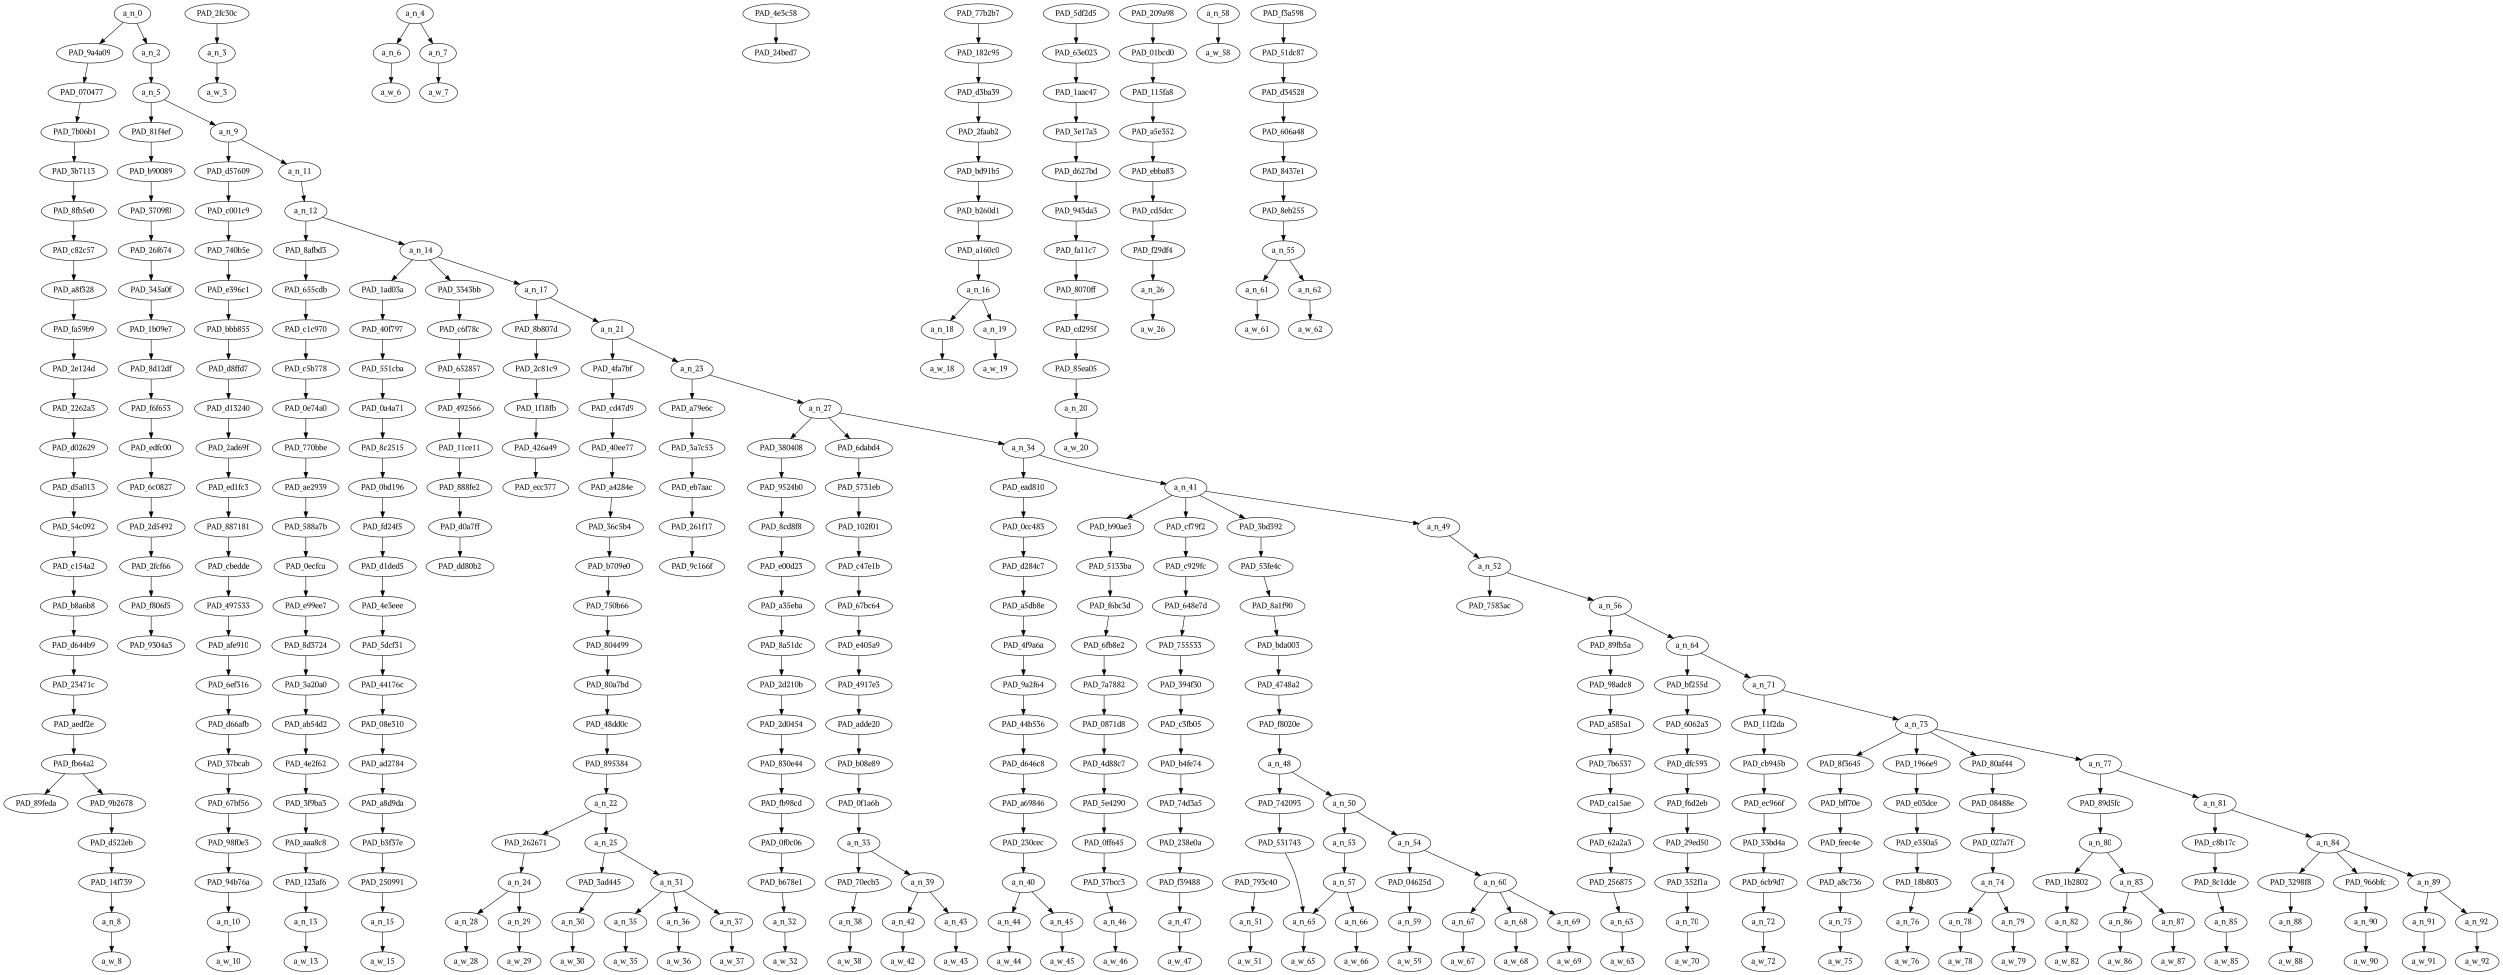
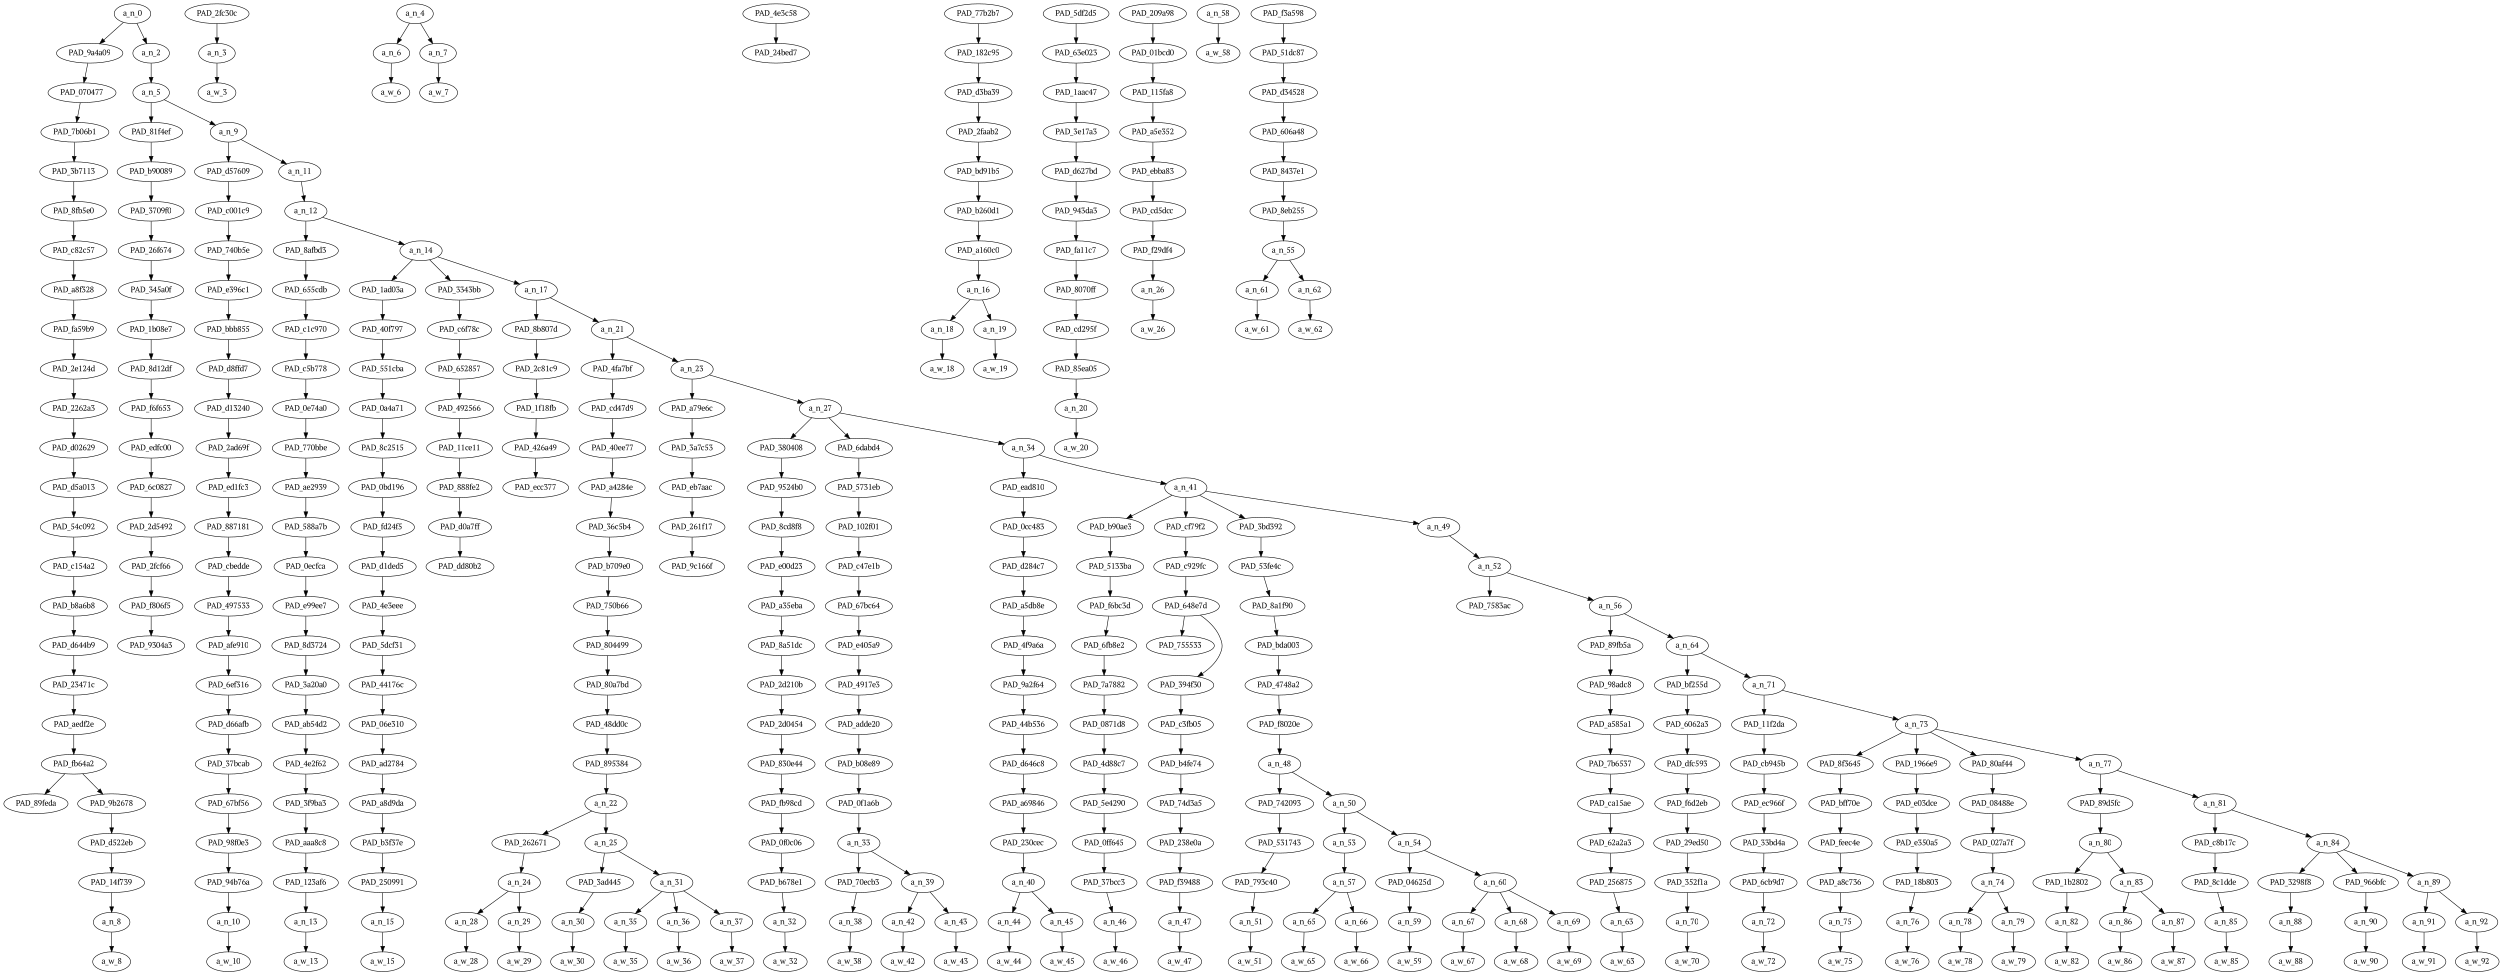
(151, 330) -> (151, 330)
(1181, 663) -> (1222, 644)
(383, 725) -> (383, 725)
(1296, 879) -> (1269, 861)
